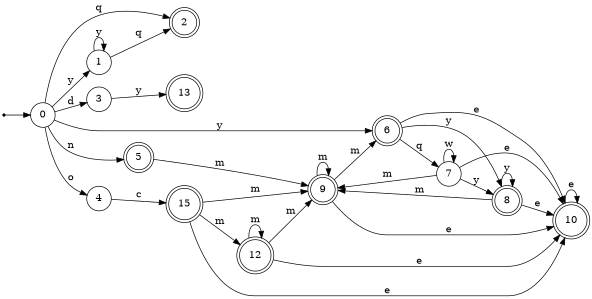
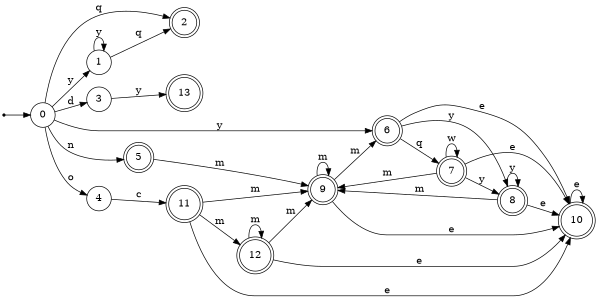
(449, 174) -> (452, 171)
(184, 204) -> (184, 204)
